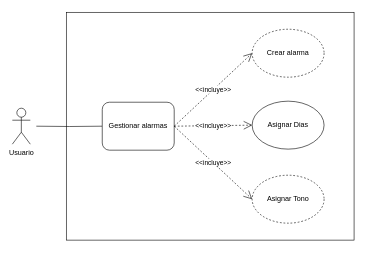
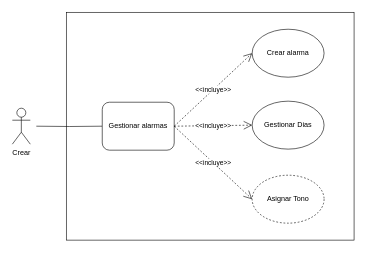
(288, 53) -> (288, 53)
(288, 125) -> (288, 125)
(22, 153) -> (22, 153)
